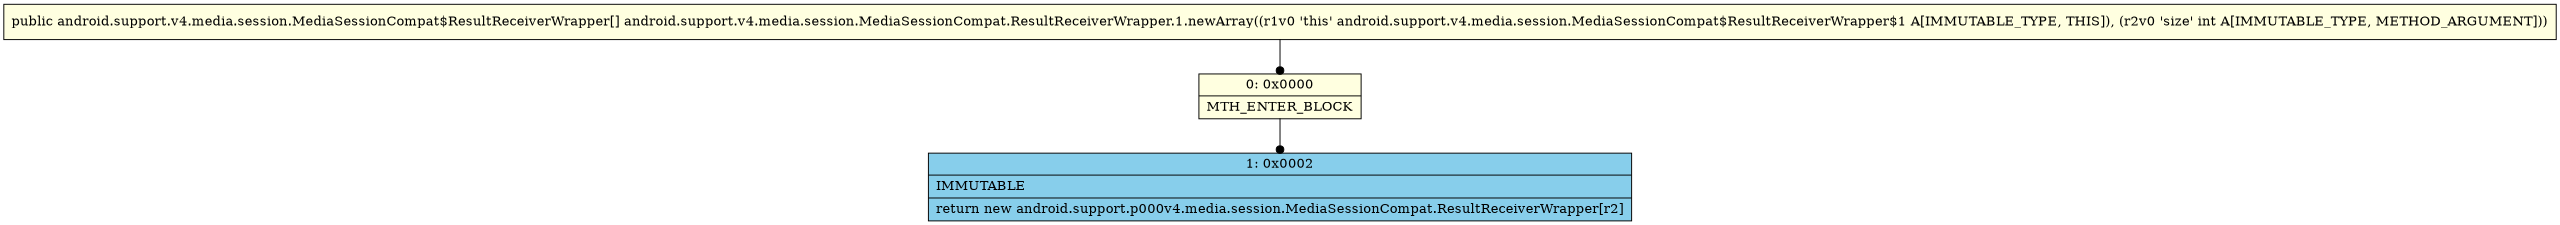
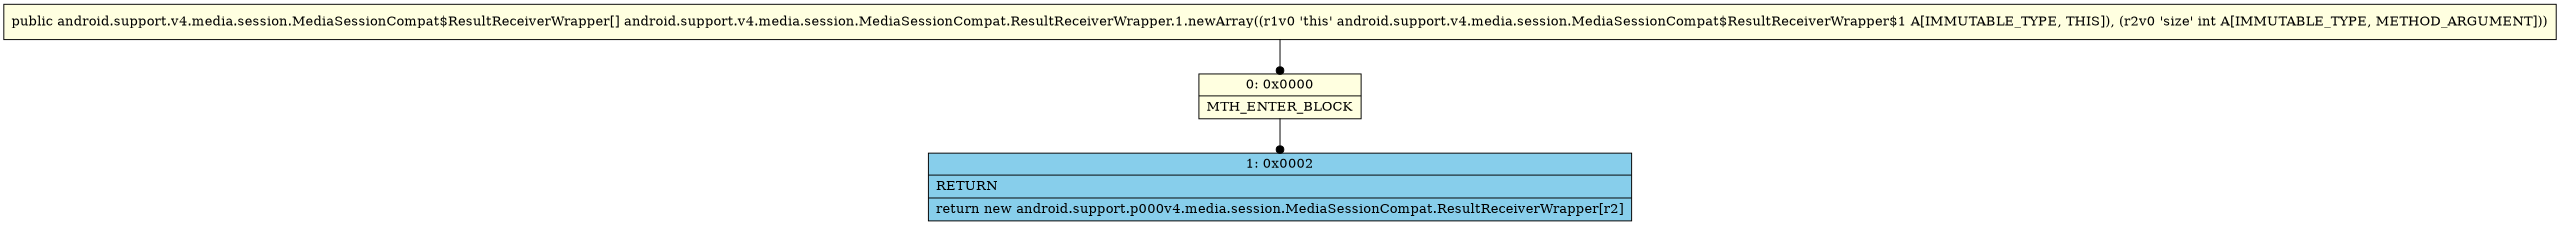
(981, 186) -> (967, 186)
